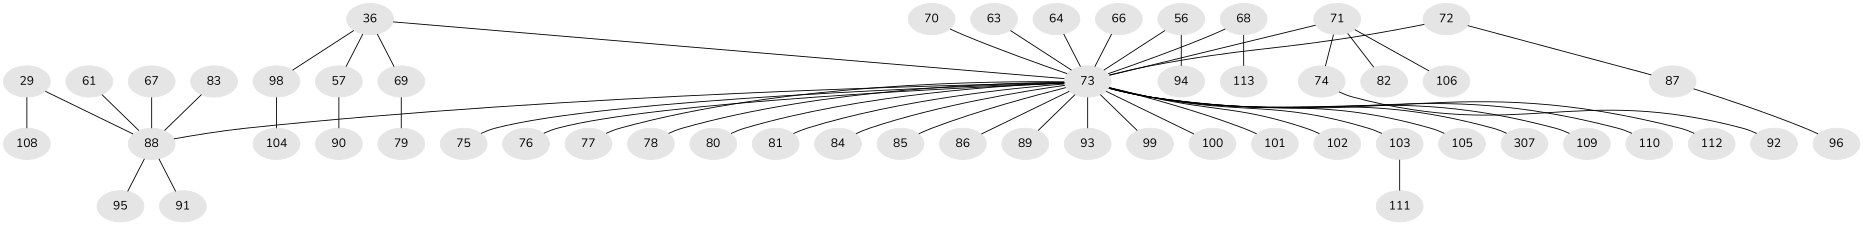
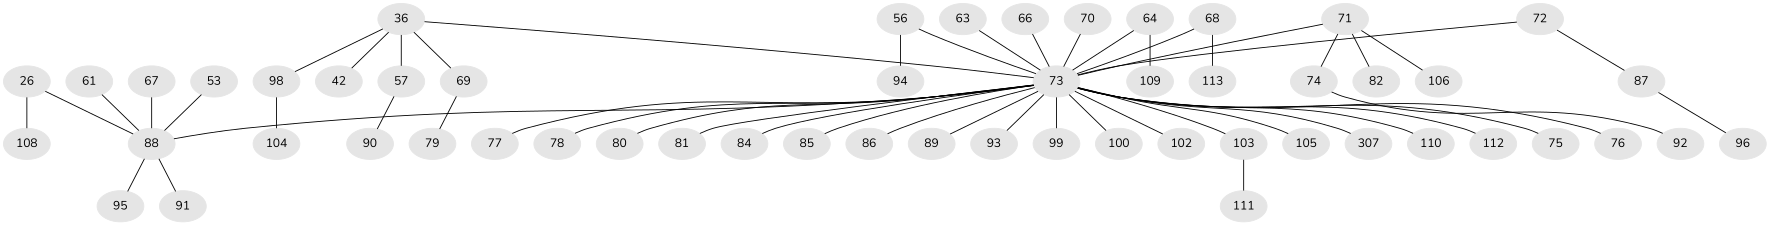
(27, 81) -> (27, 81)
(214, 81) -> (214, 81)
none -> (339, 81)
(1340, 106) -> (1150, 53)
(1275, 144) -> none
